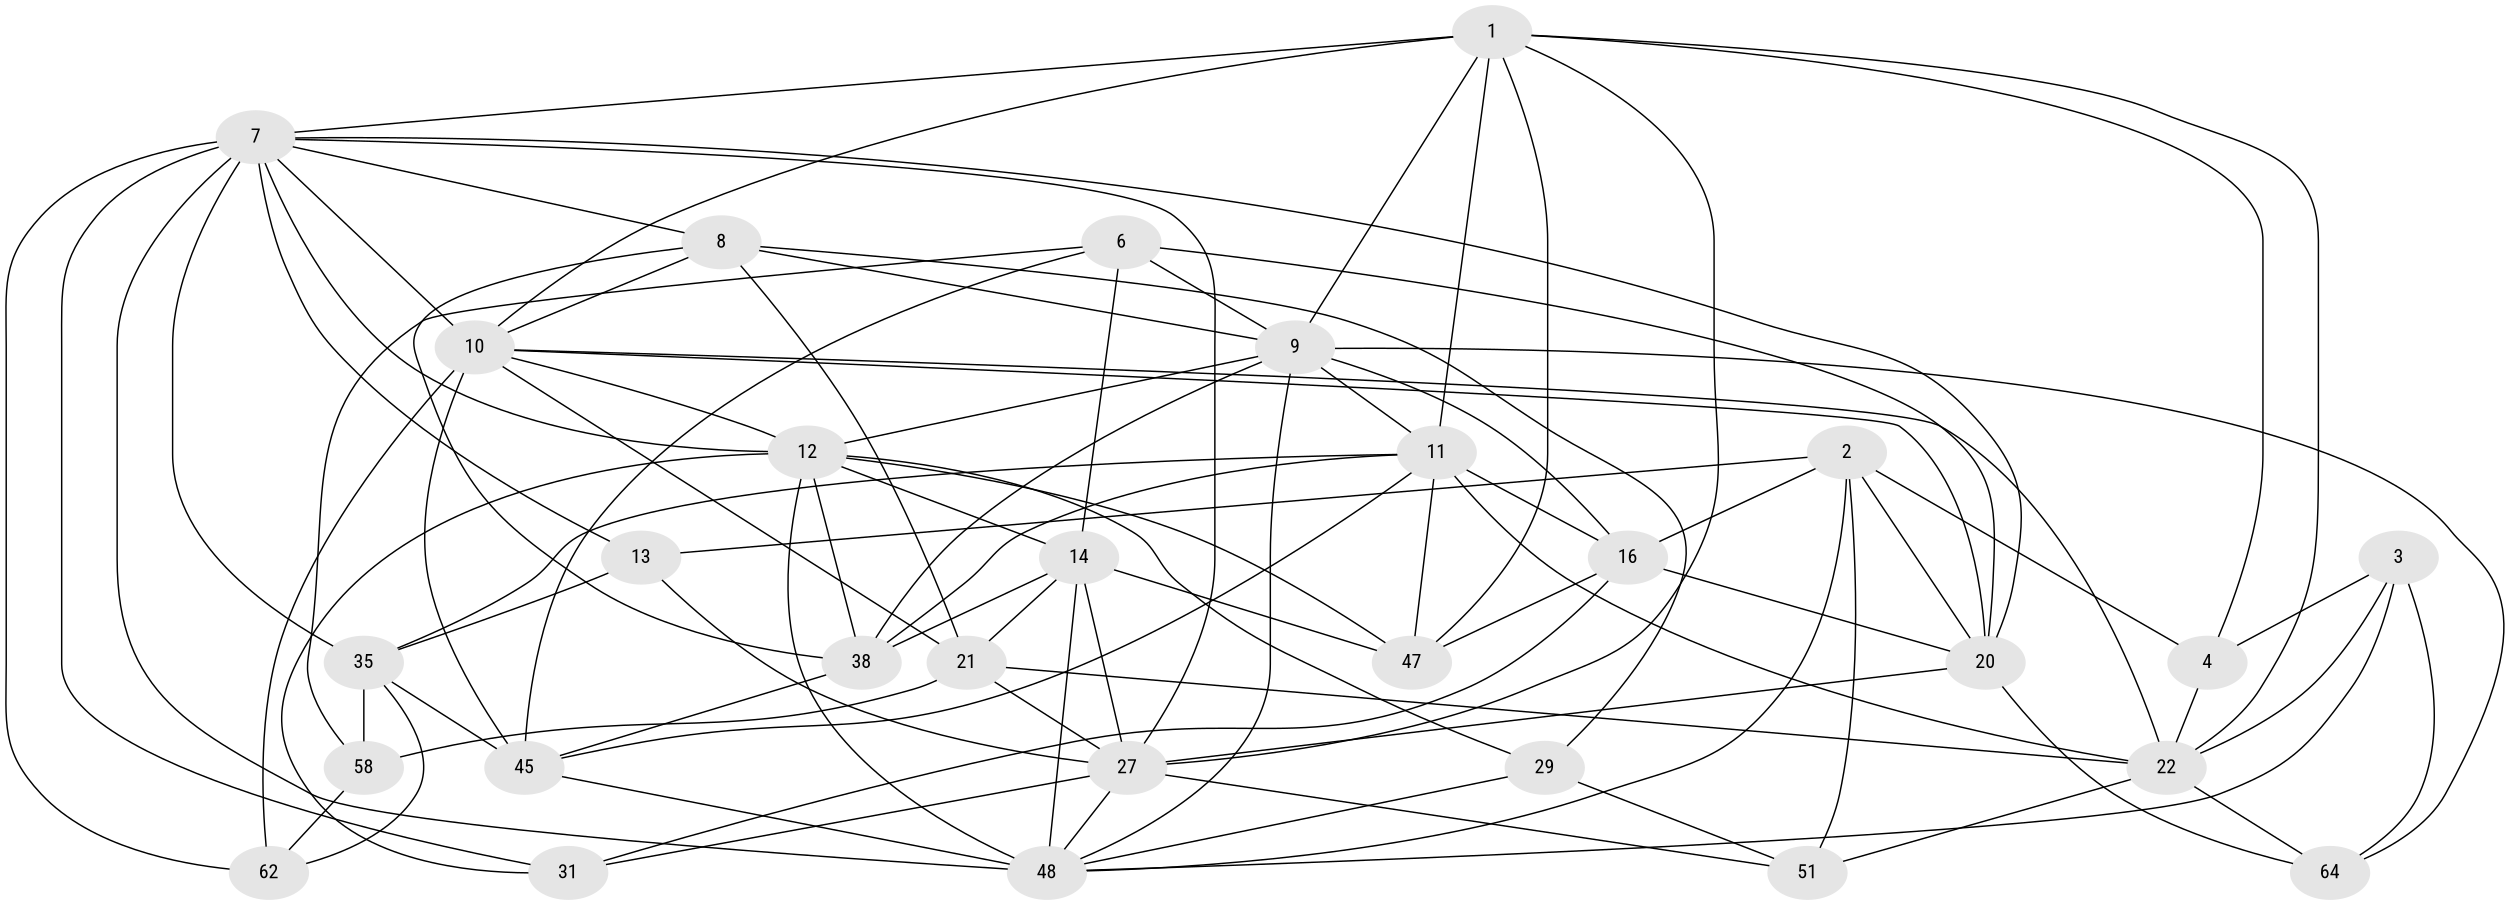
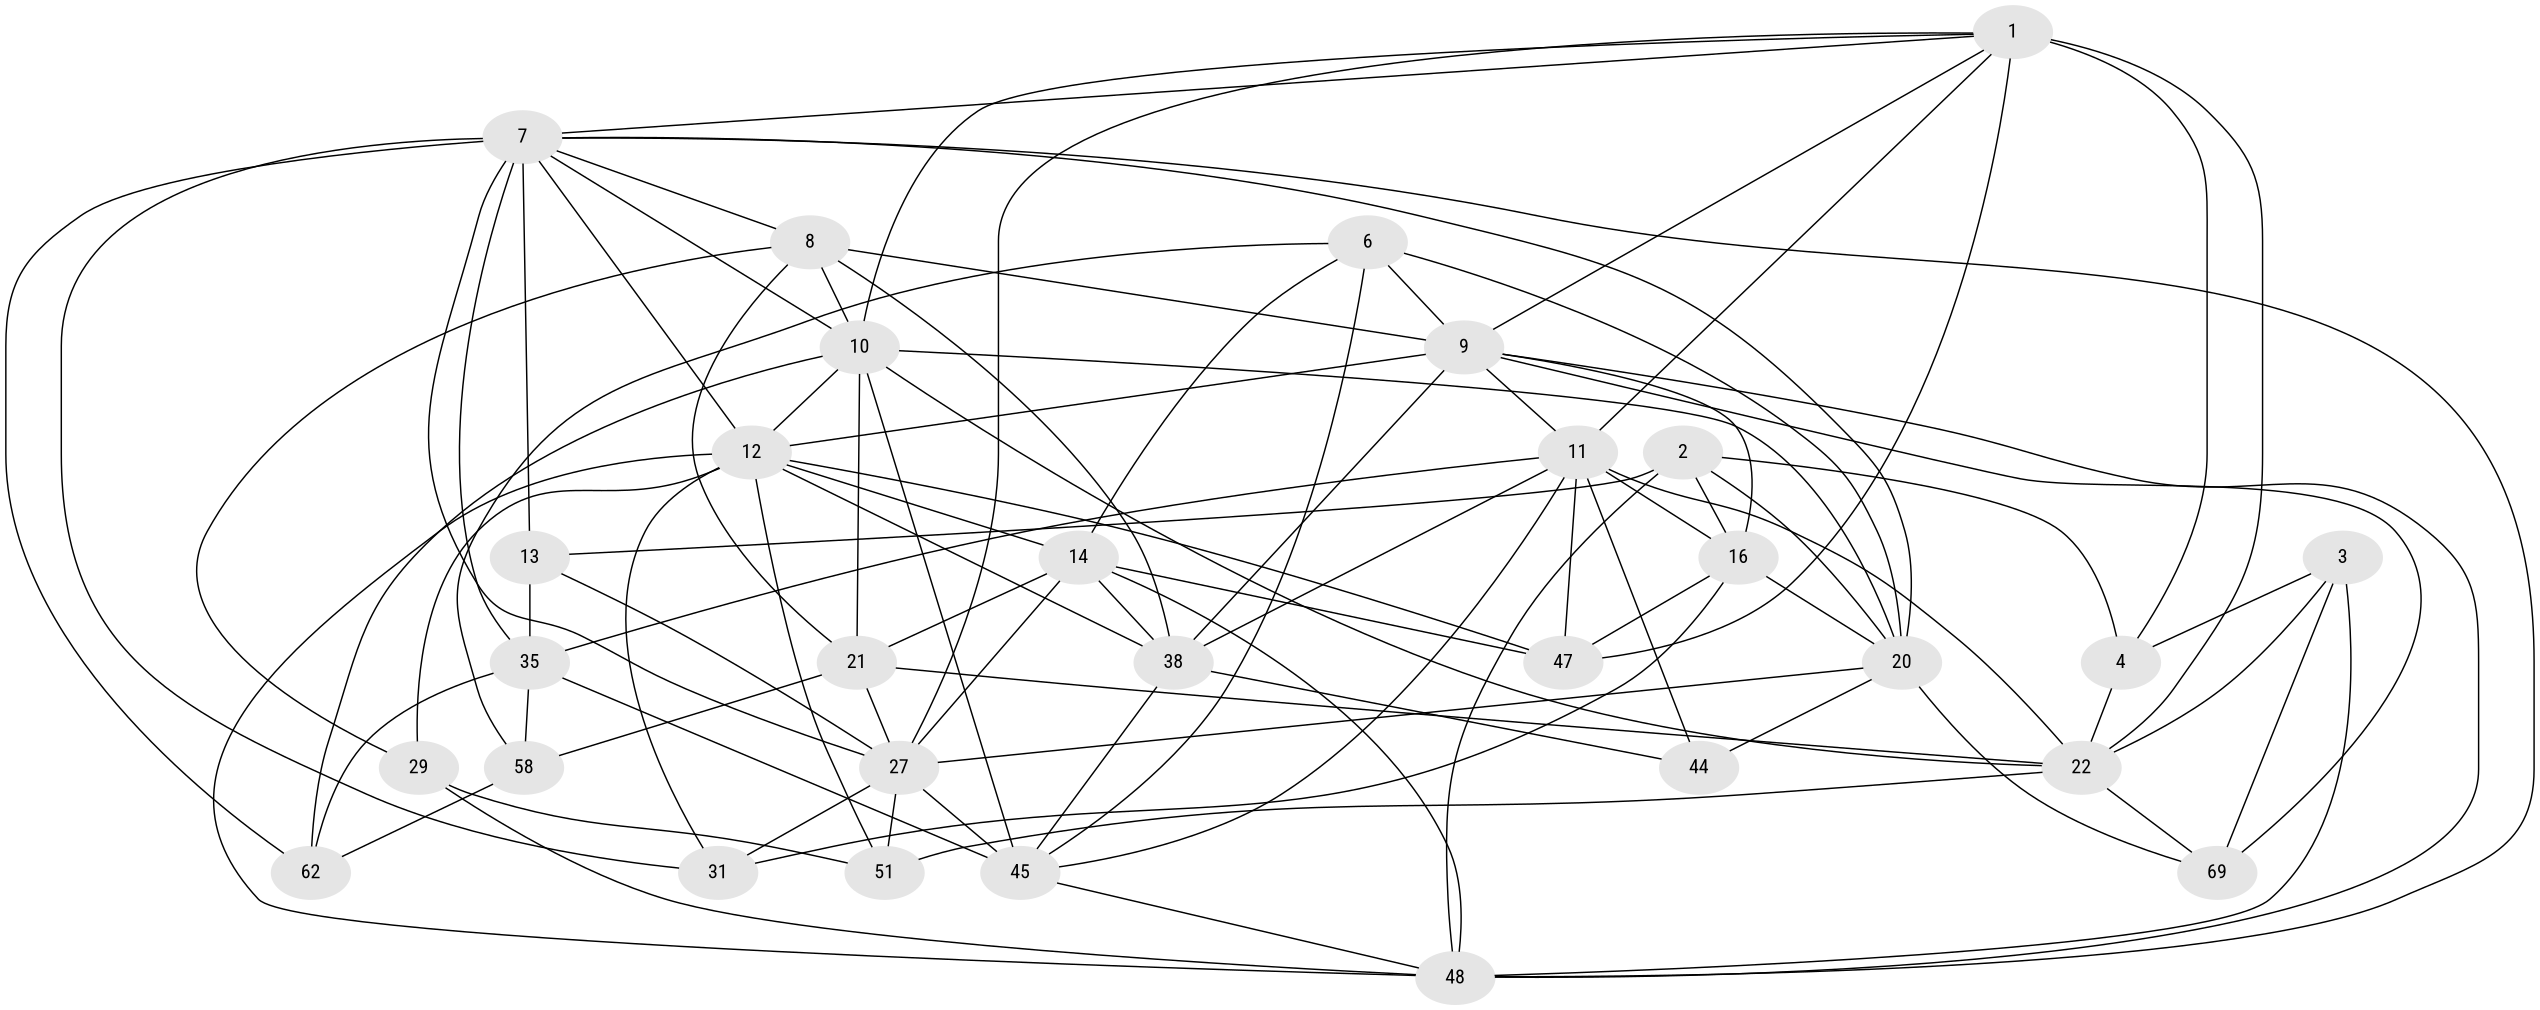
(1854, 666) -> (798, 668)
none -> (1699, 768)
(1087, 820) -> (954, 816)
(2330, 873) -> (2217, 873)
